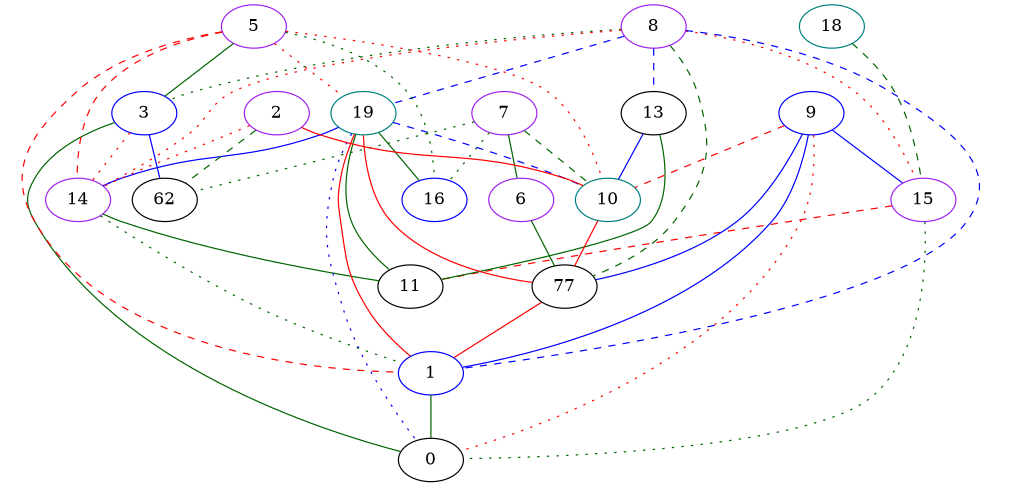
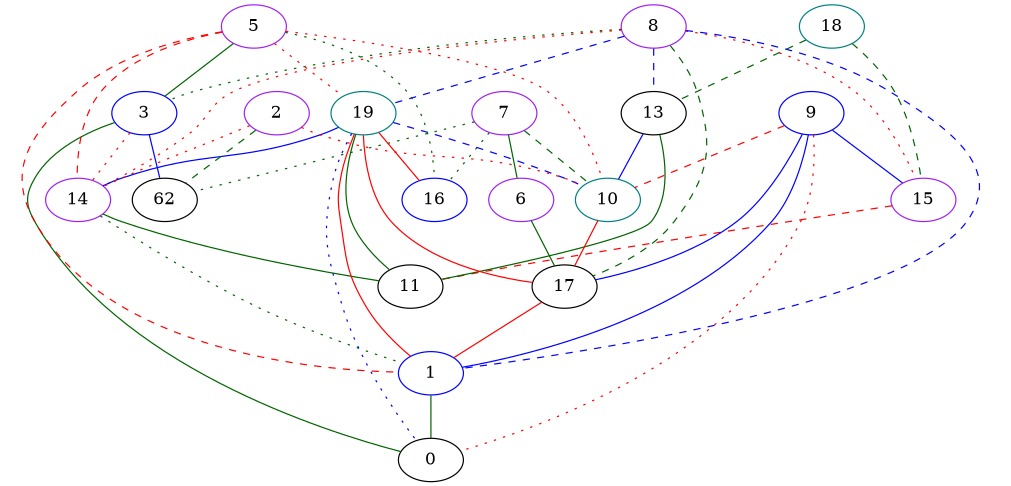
none -> (743, 70)
(442, 157) -> (442, 157)
(402, 160) -> (402, 160)
(565, 287) -> (565, 287)
(765, 434) -> none
